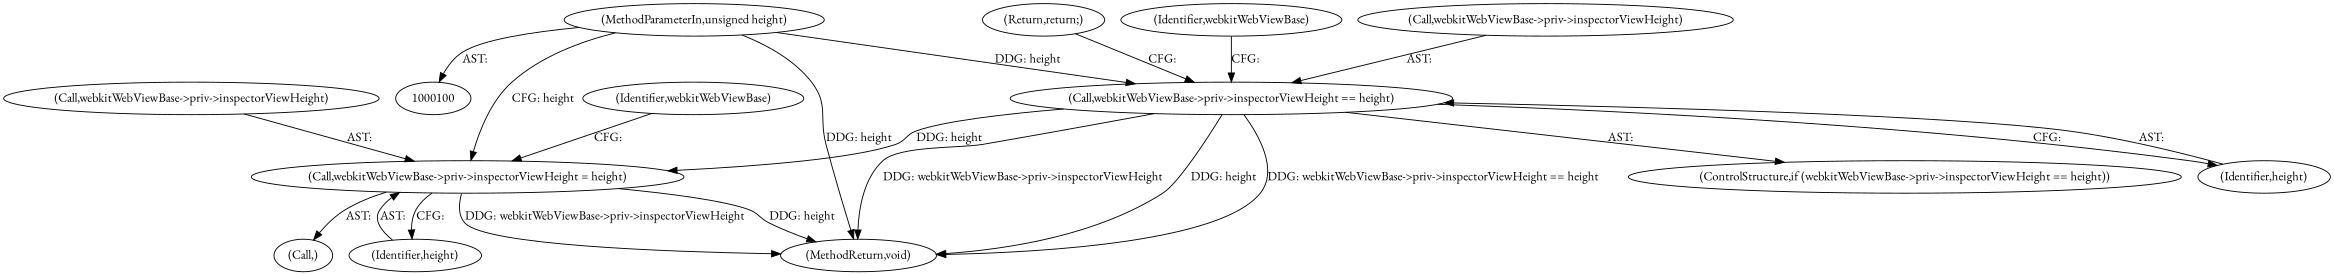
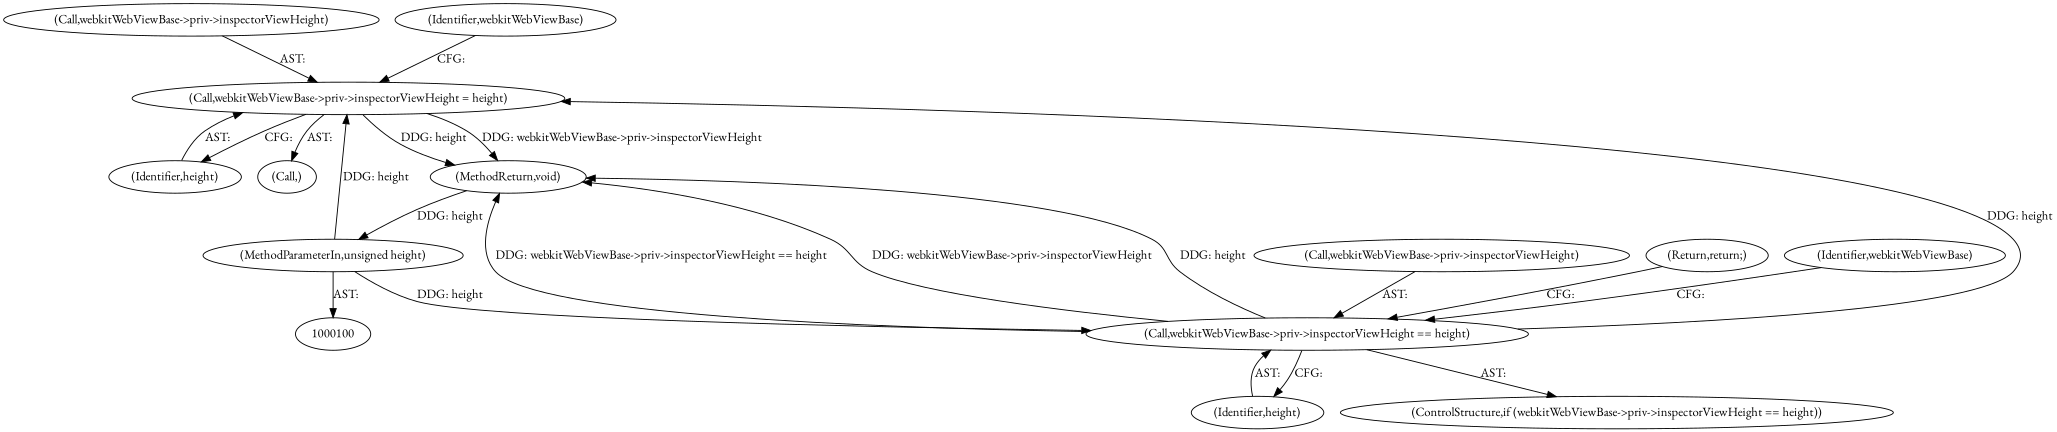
(543, 98) -> (376, 177)
(823, 114) -> (415, 210)
